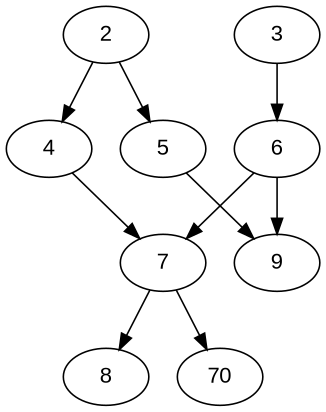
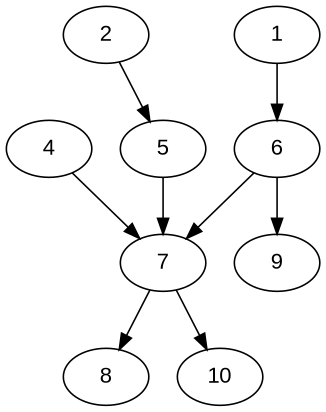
(277, 35) -> (277, 35)
(81, 85) -> none
(213, 199) -> (163, 198)
(220, 377) -> (220, 377)
